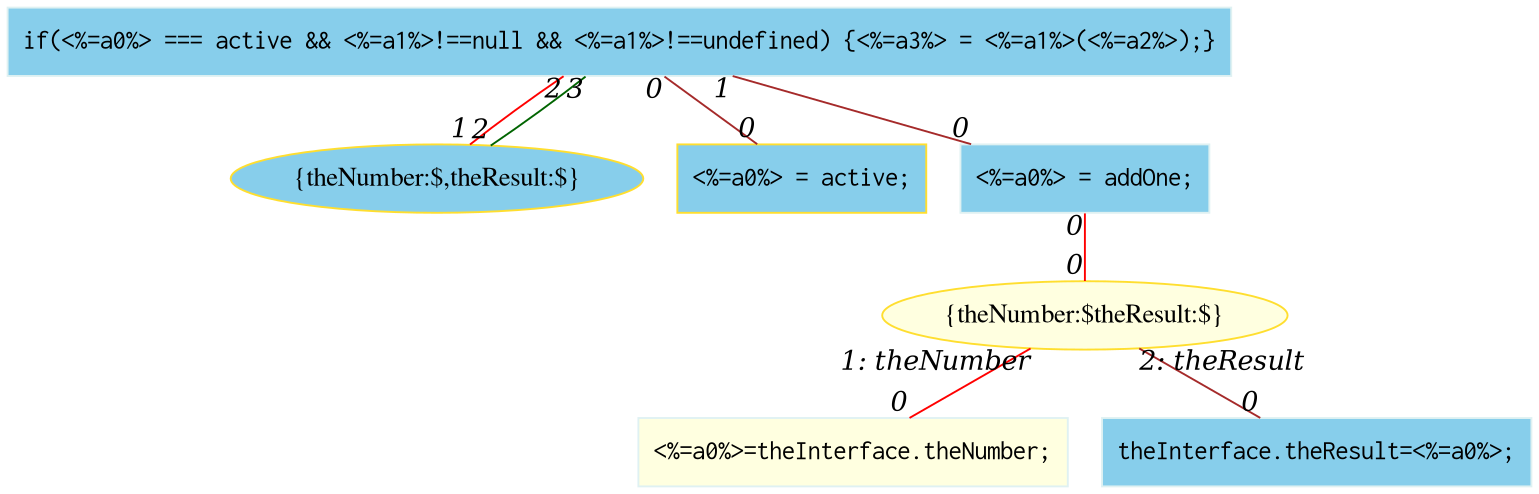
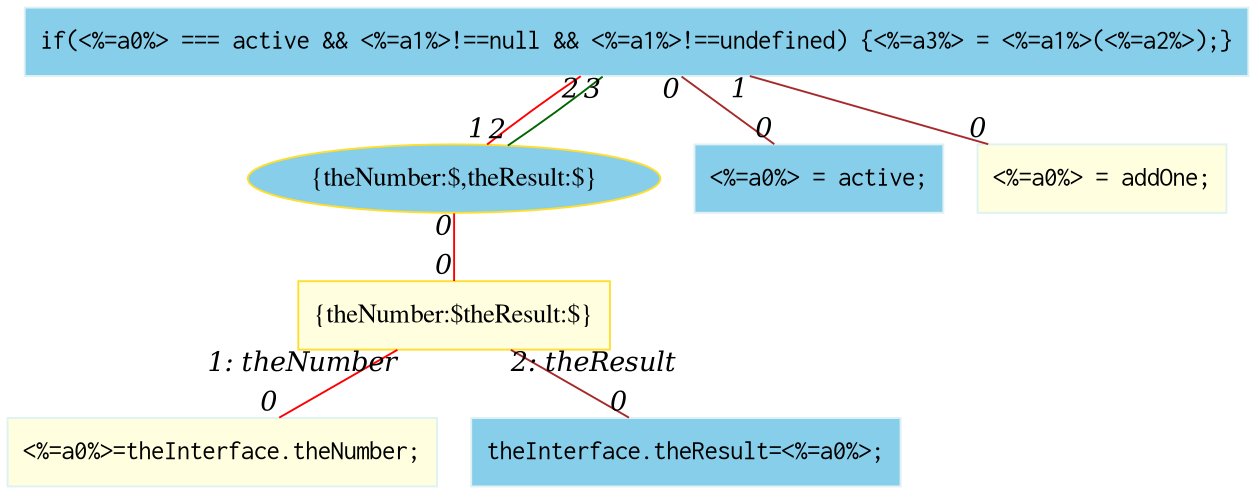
(802, 179) -> (819, 179)
(1085, 179) -> (1102, 179)
(1085, 247) -> (454, 247)
(1085, 315) -> (454, 315)
